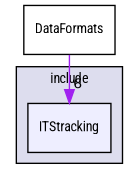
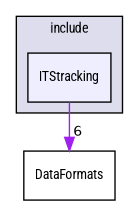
(69, 75) -> (69, 122)
